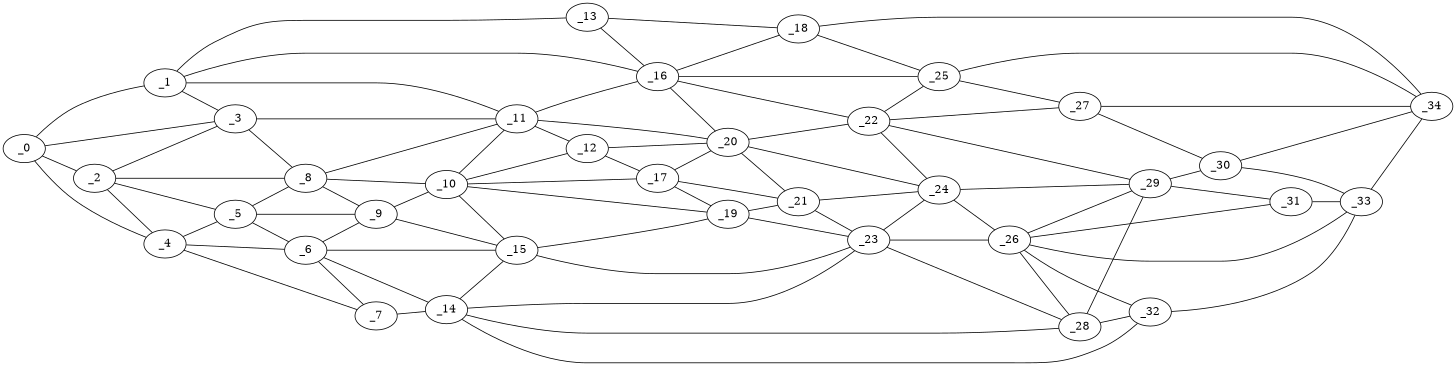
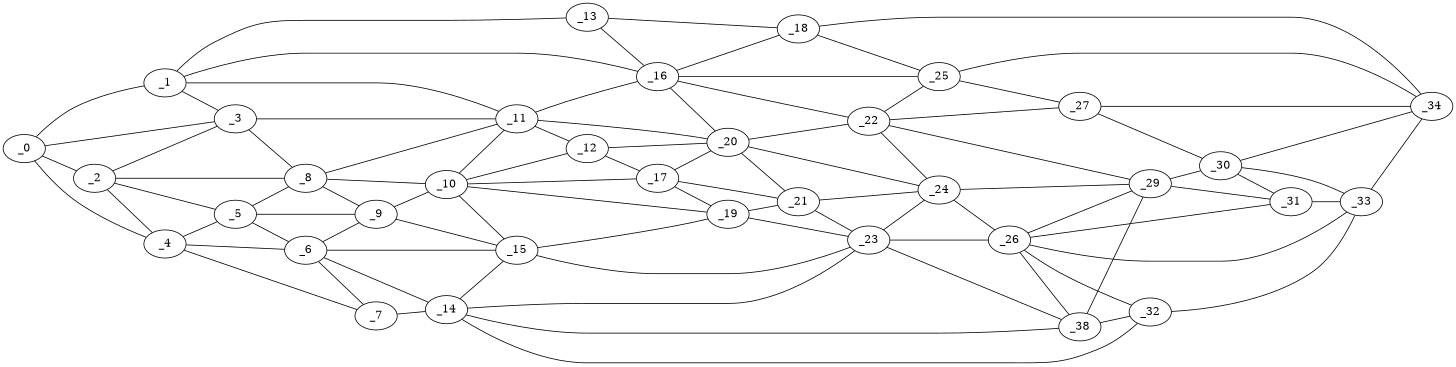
none -> (1256, 184)
(1080, 327) -> (1080, 327)
